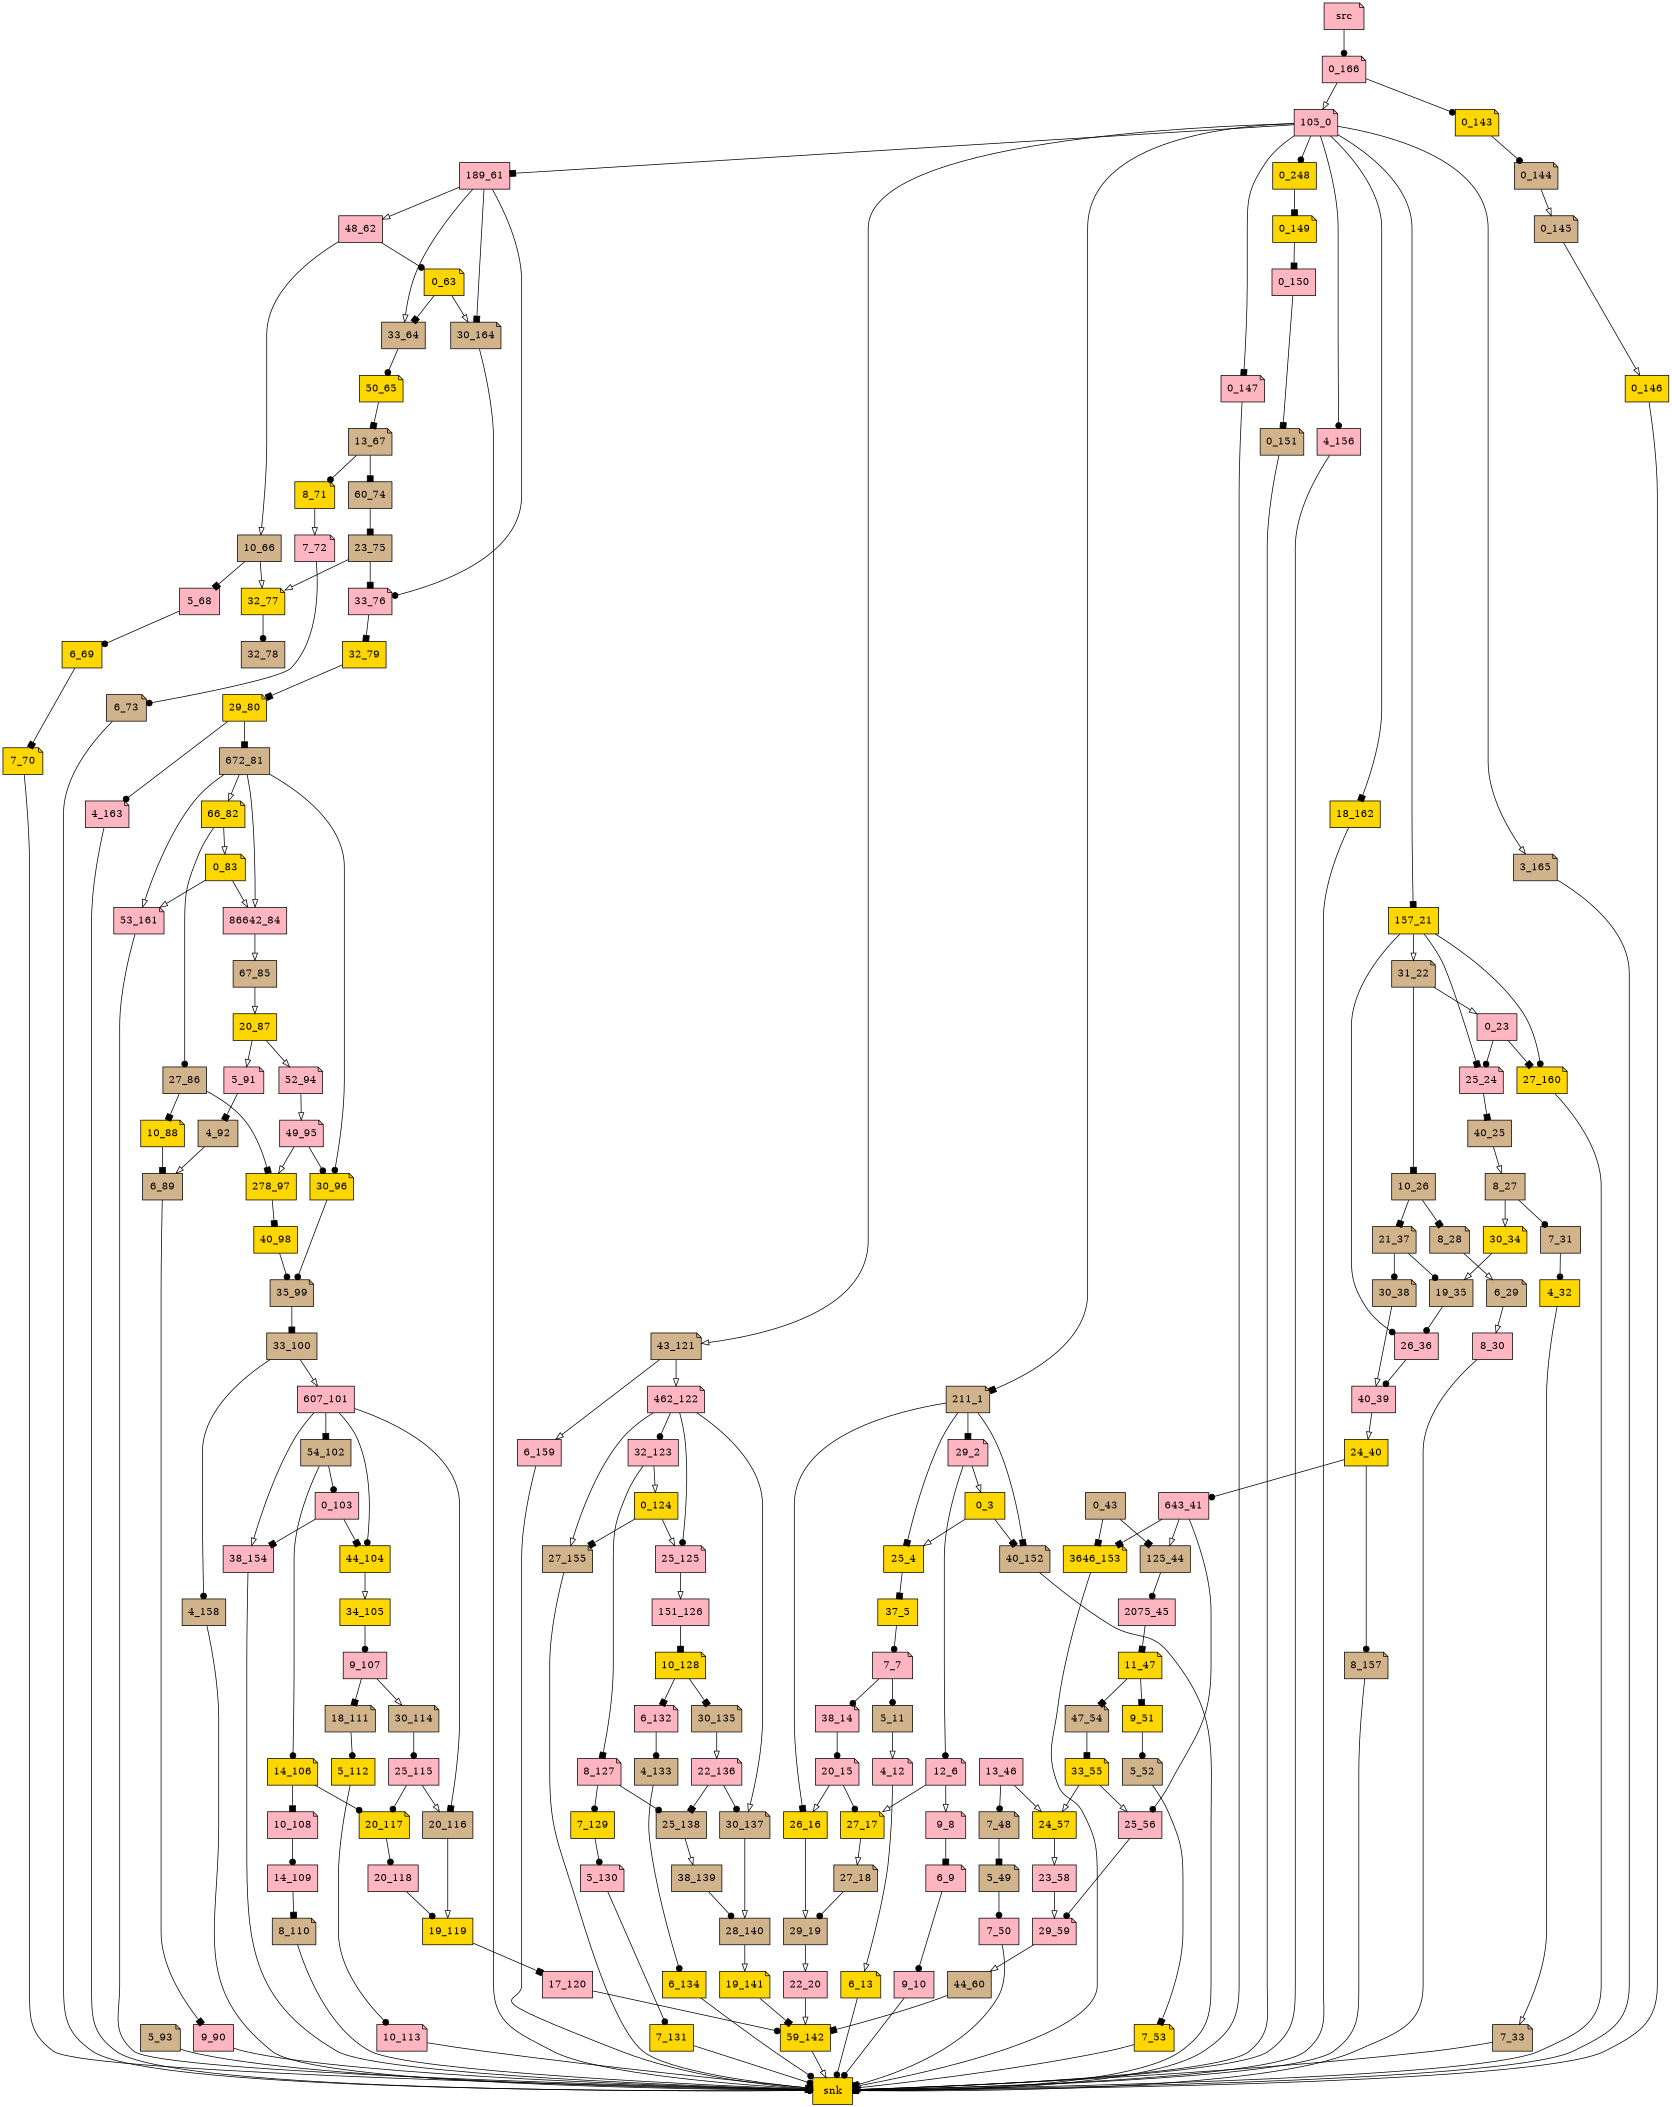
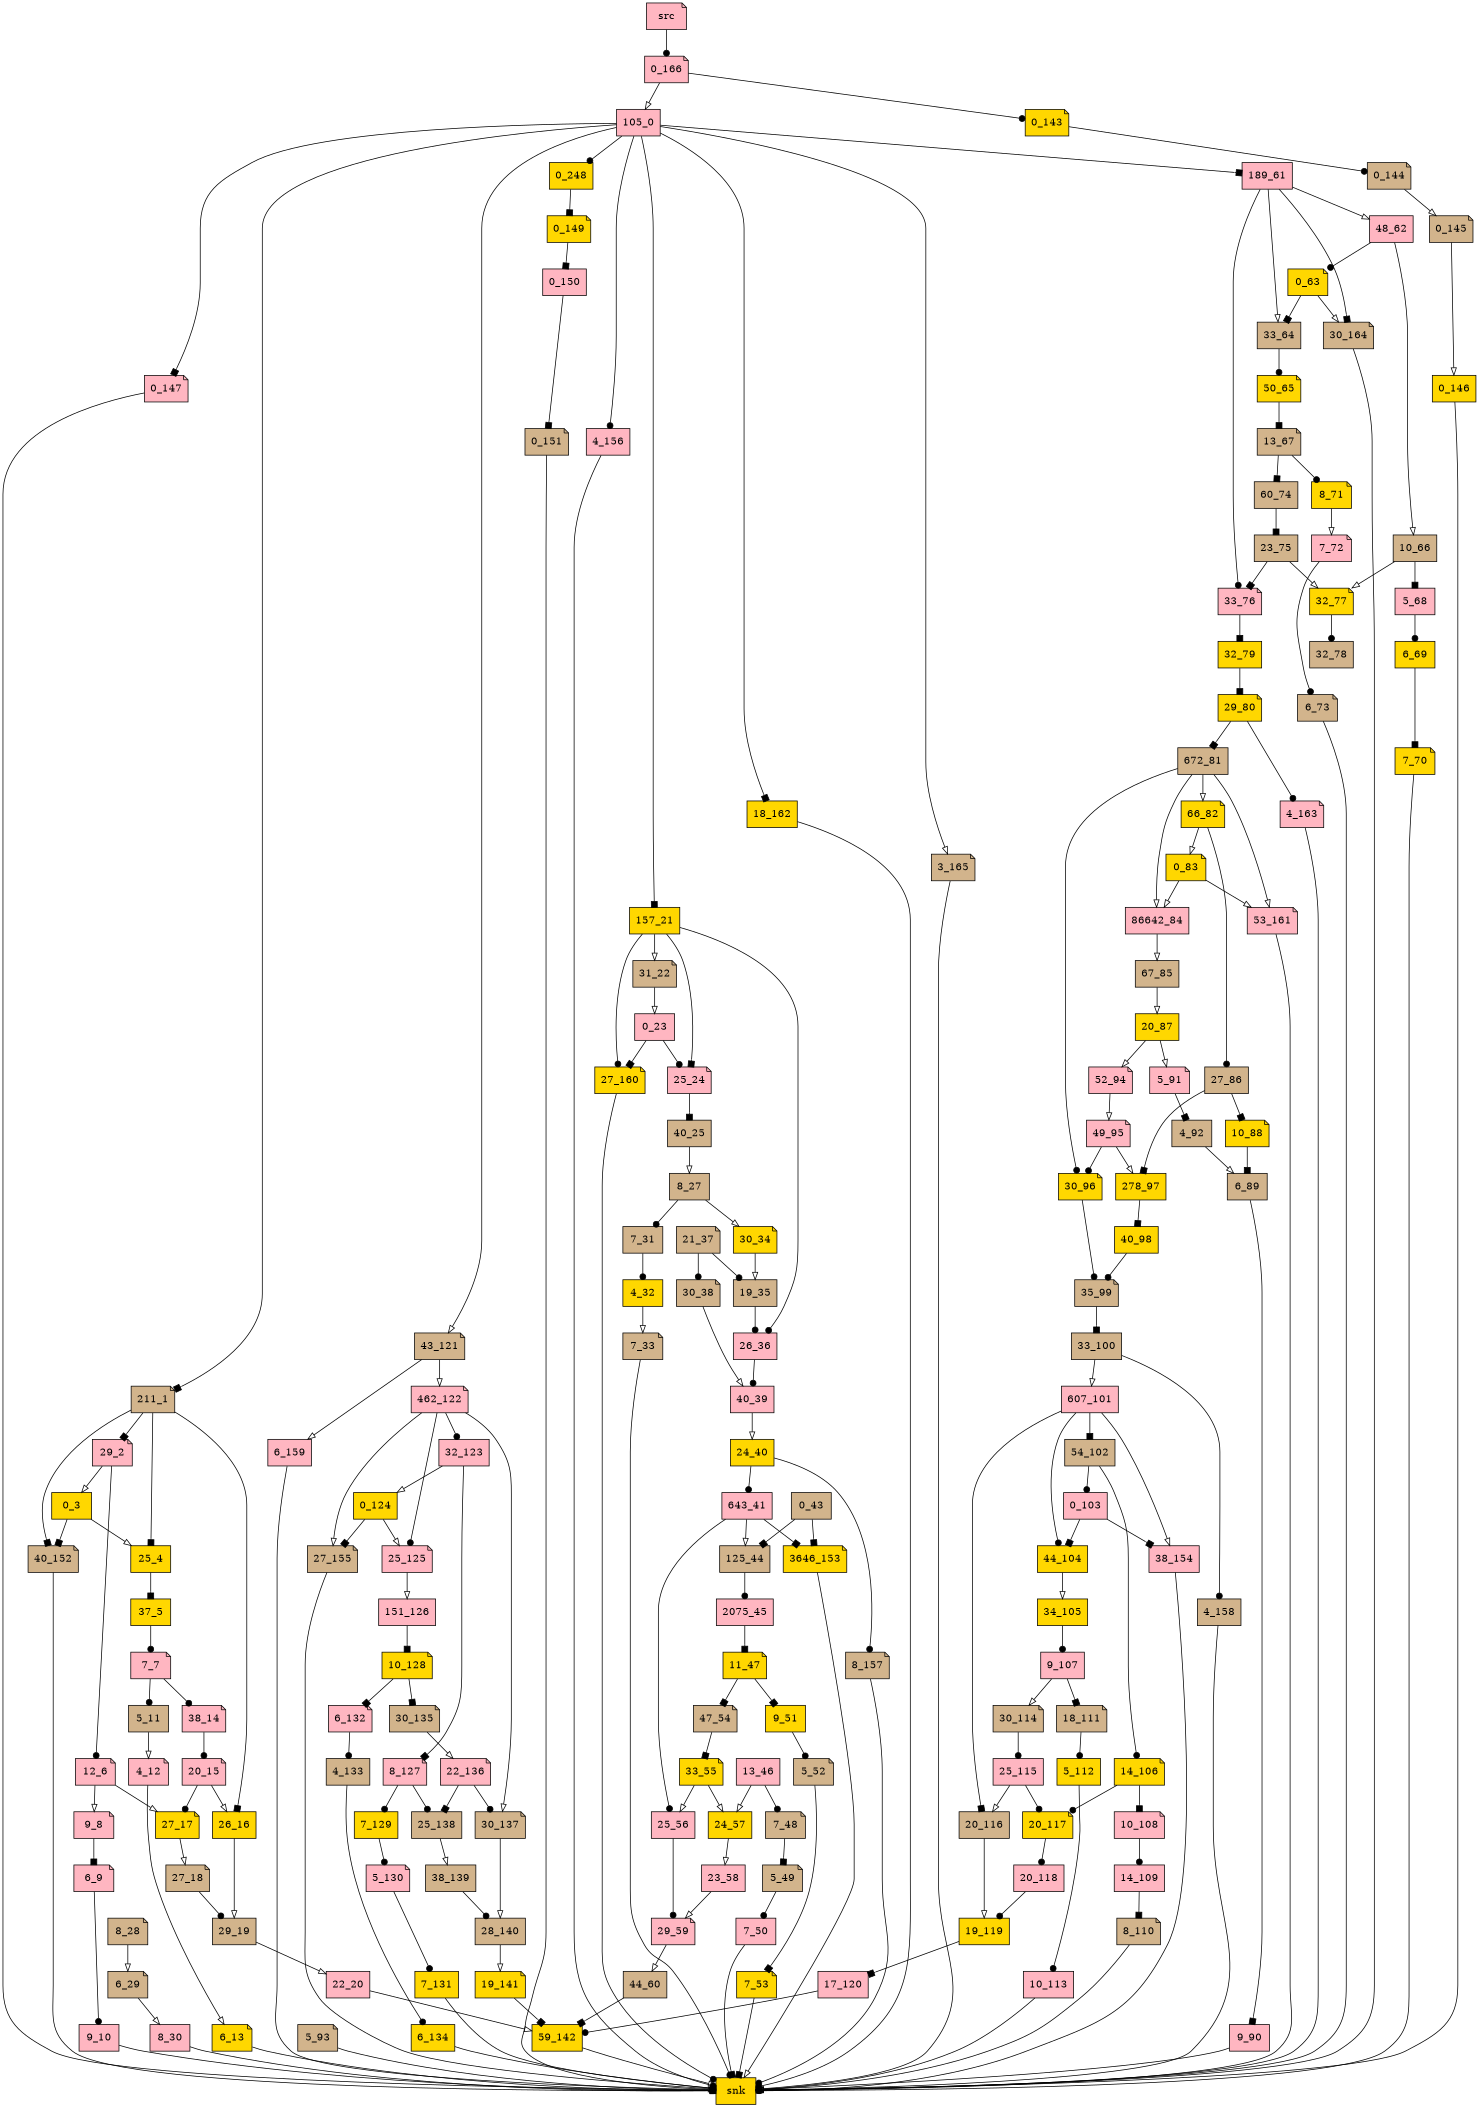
(1316, 123) -> (638, 123)
(1413, 1187) -> none
(402, 2038) -> (1048, 1985)
